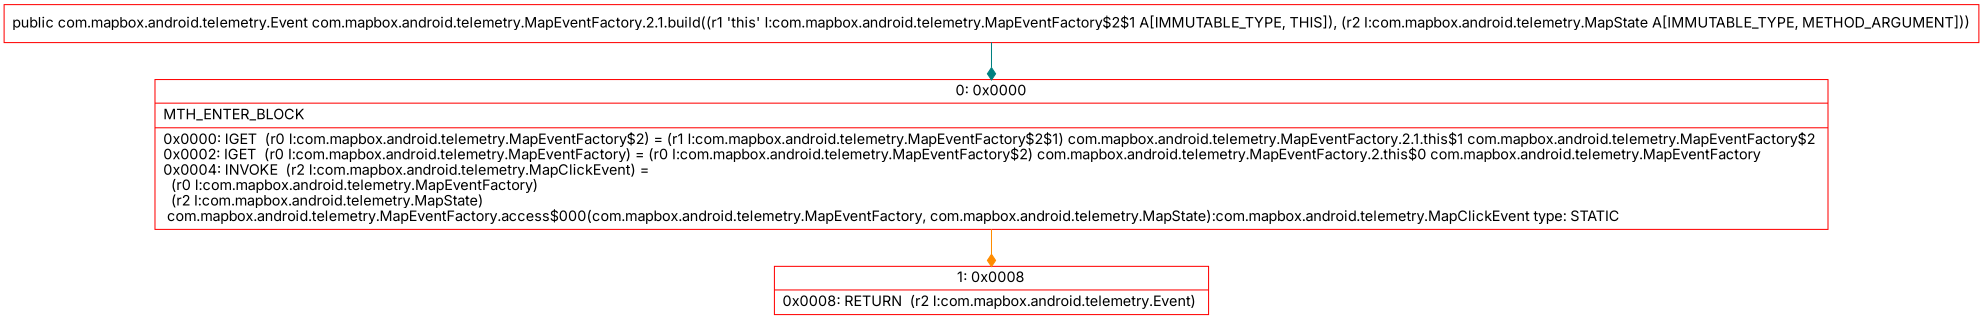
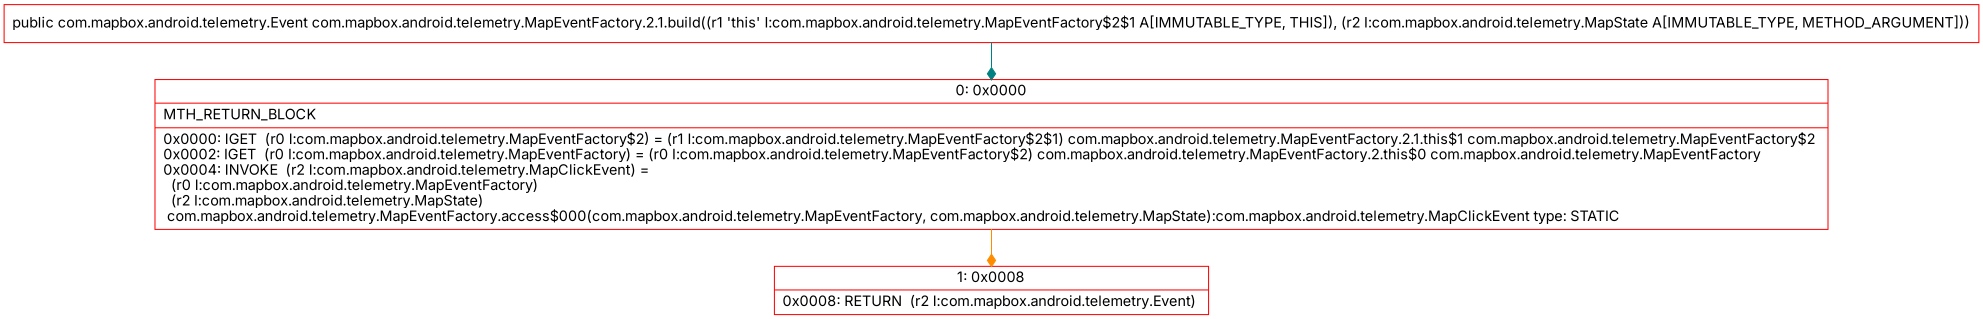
(235, 115) -> (240, 115)
